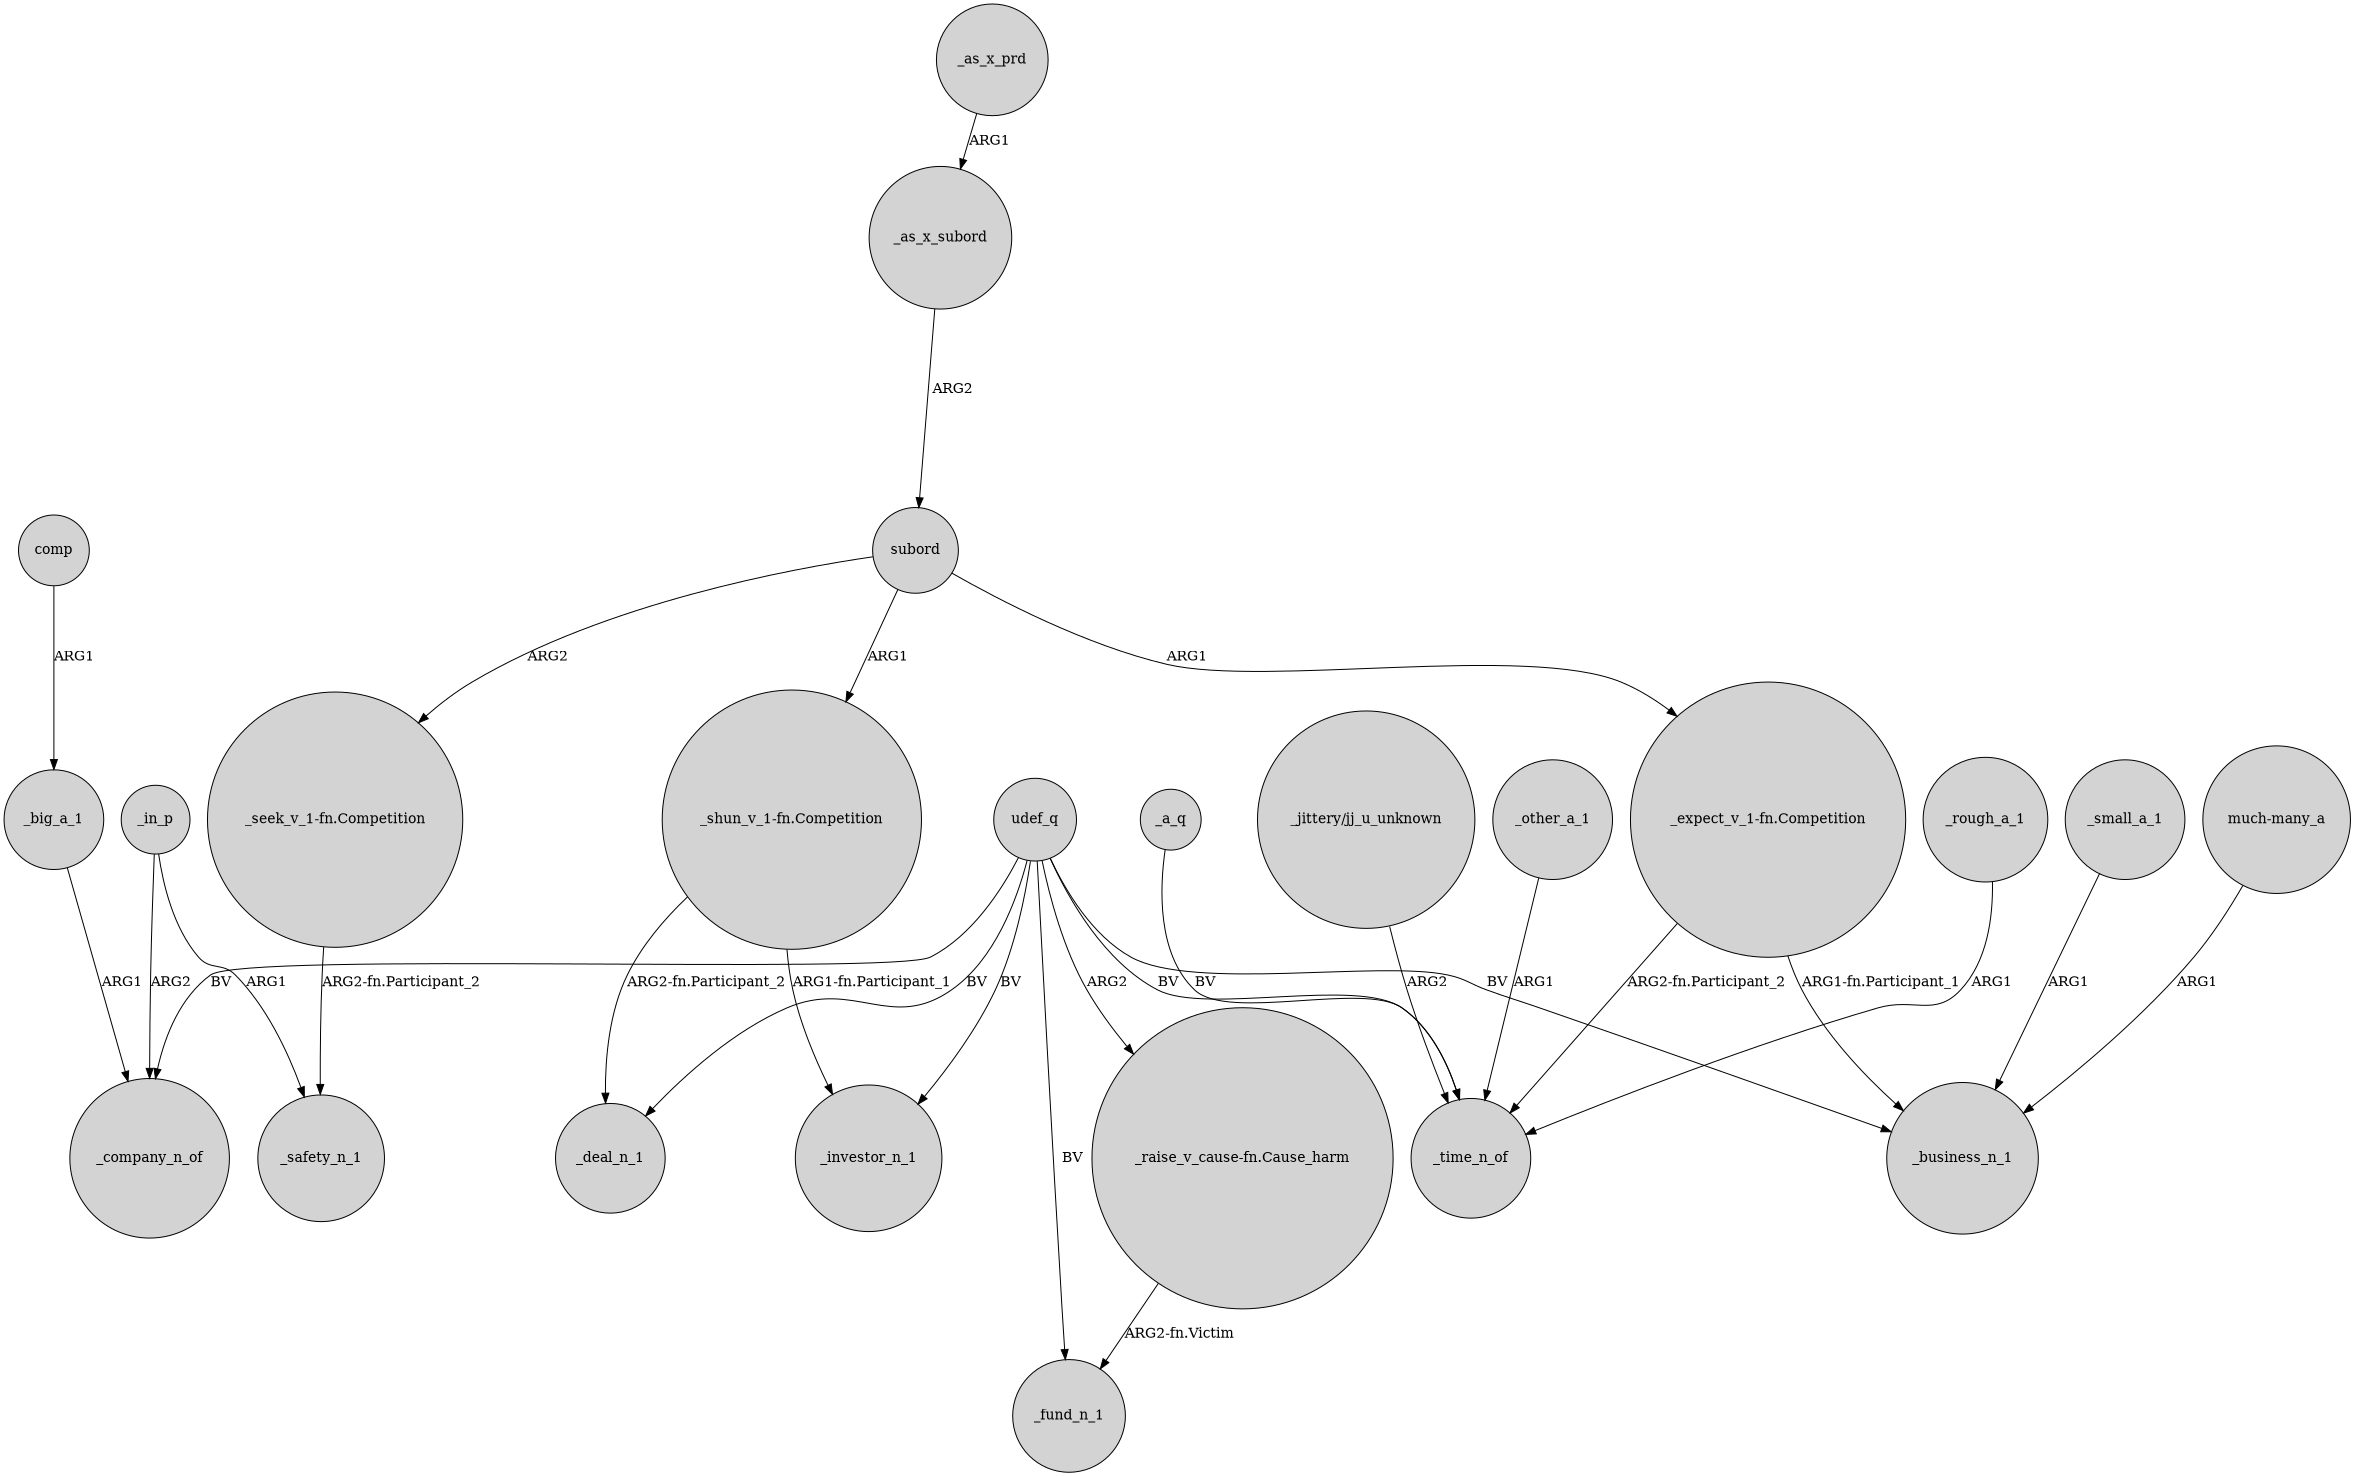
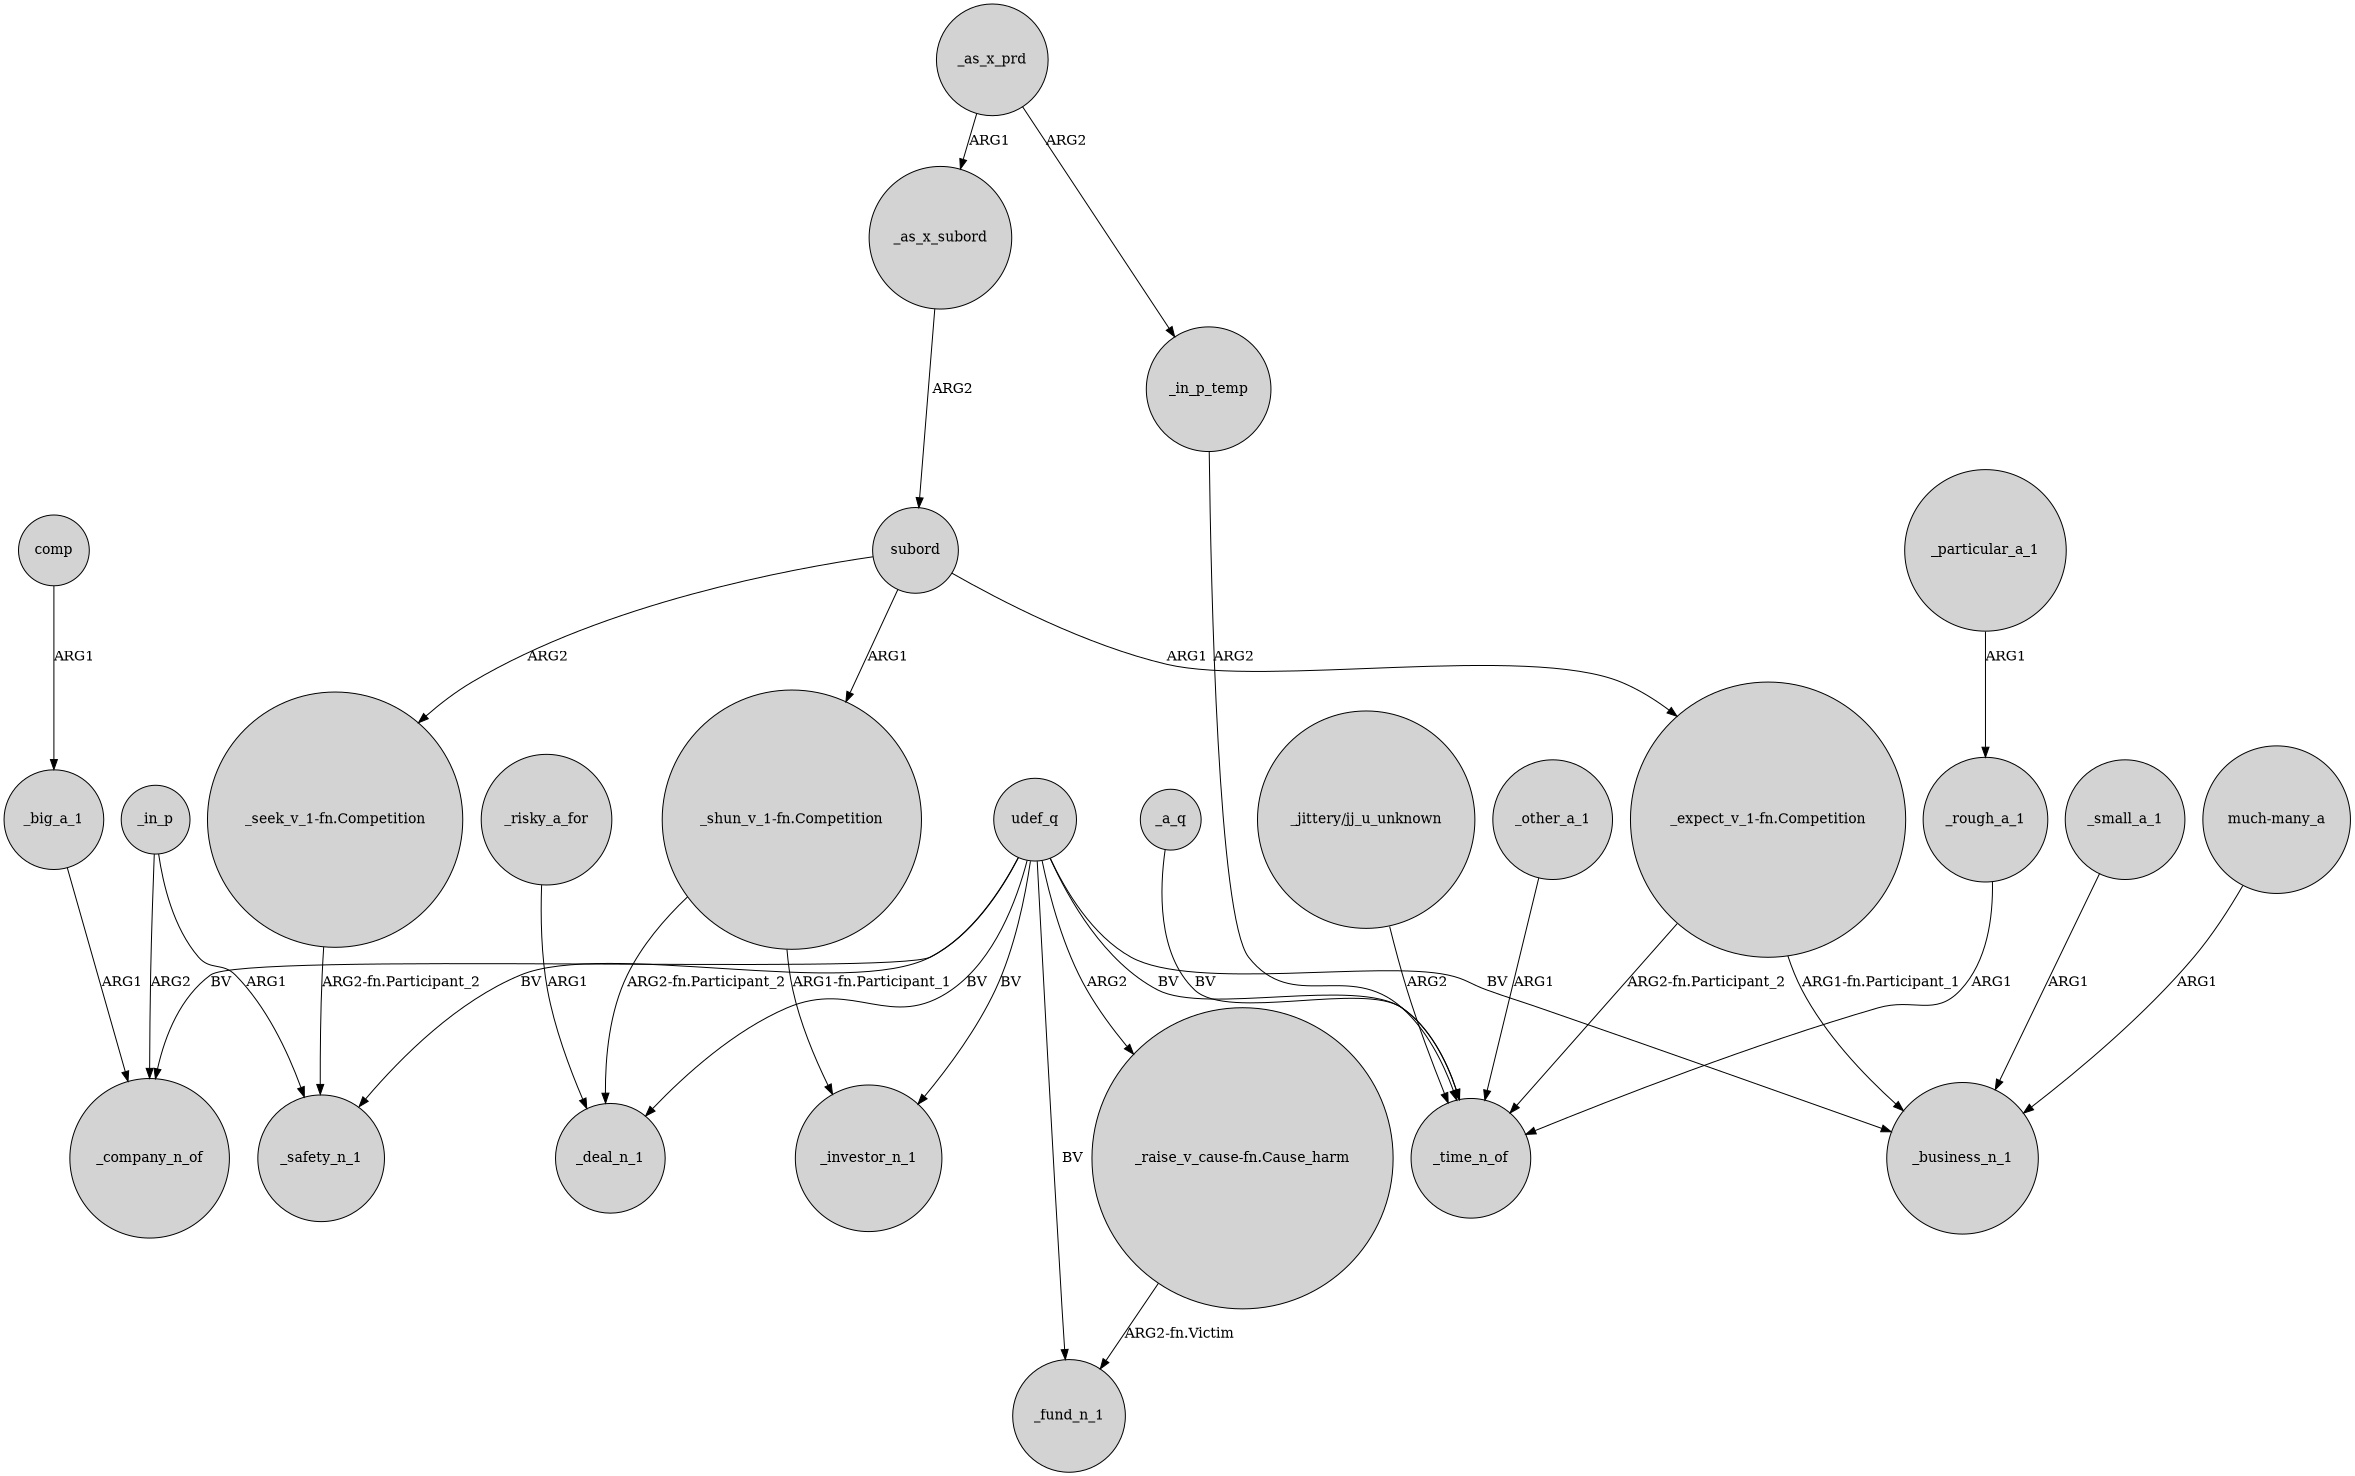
none -> (1209, 389)
none -> (1985, 550)
none -> (547, 820)
none -> (768, 971)
